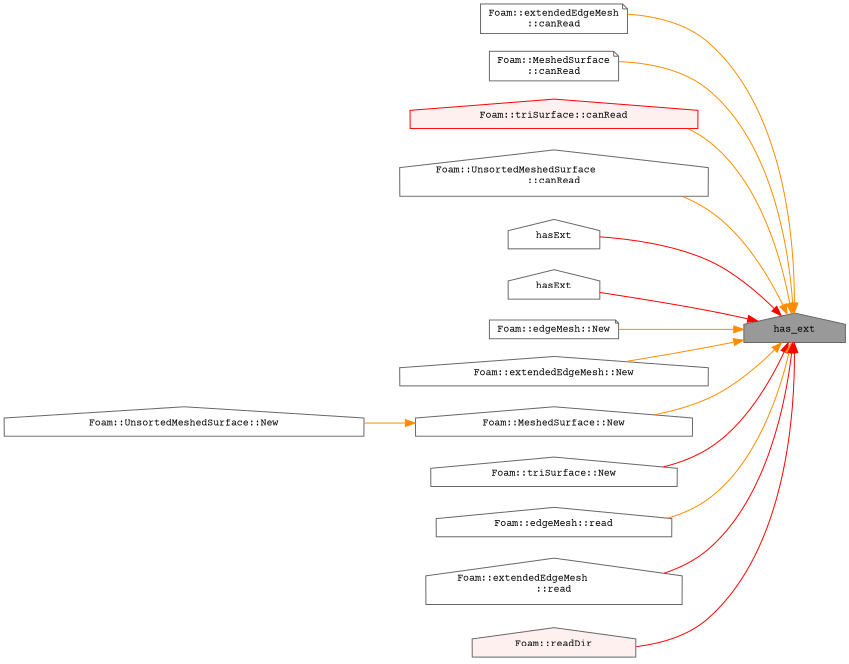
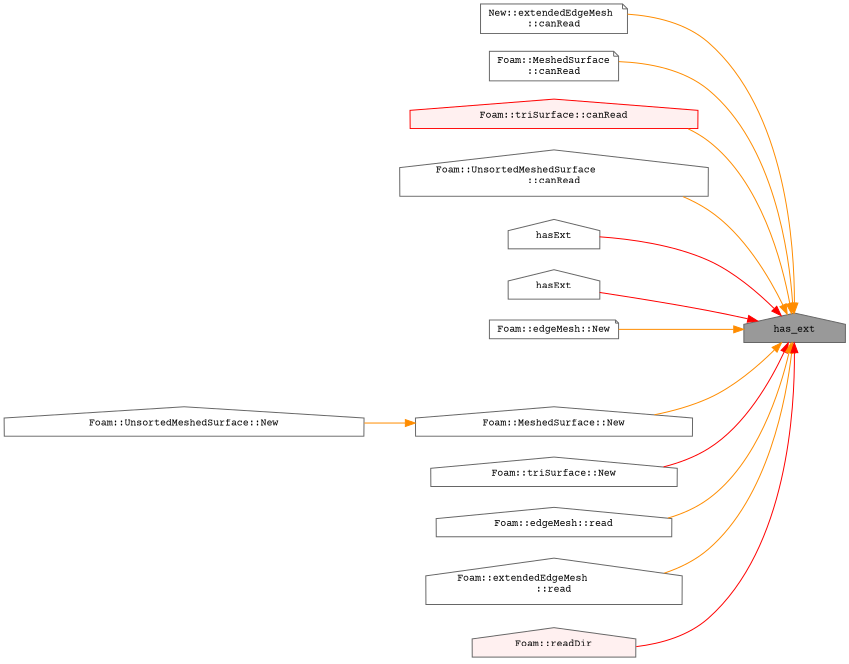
(554, 19) -> (554, 19)
(554, 373) -> none
(757, 482) -> (757, 482)
